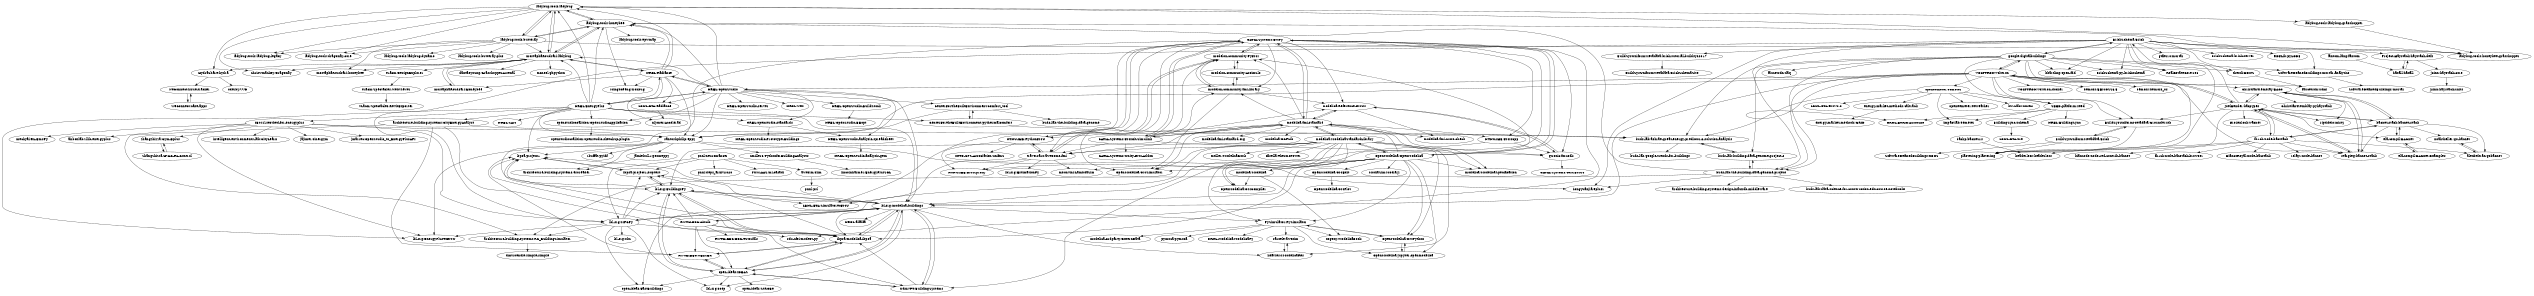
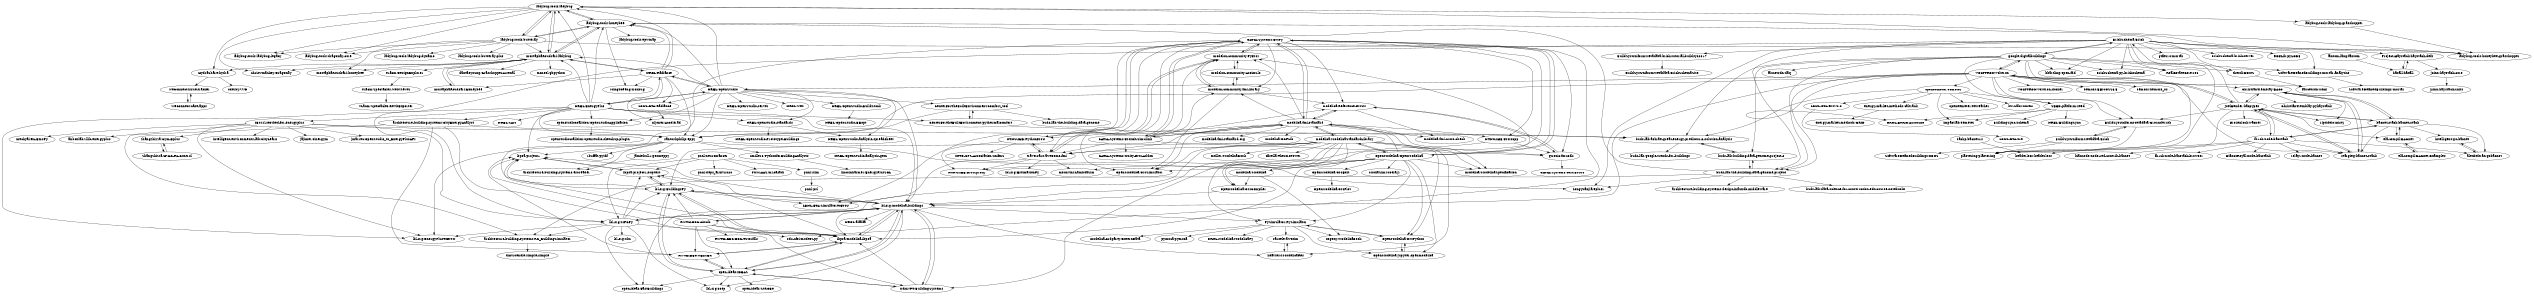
(2011, 130) -> (1888, 133)
(2452, 139) -> (2452, 139)
(812, 173) -> (812, 173)
(1161, 198) -> (1075, 199)
